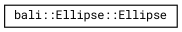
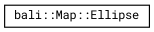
(91, 16) -> (77, 16)
